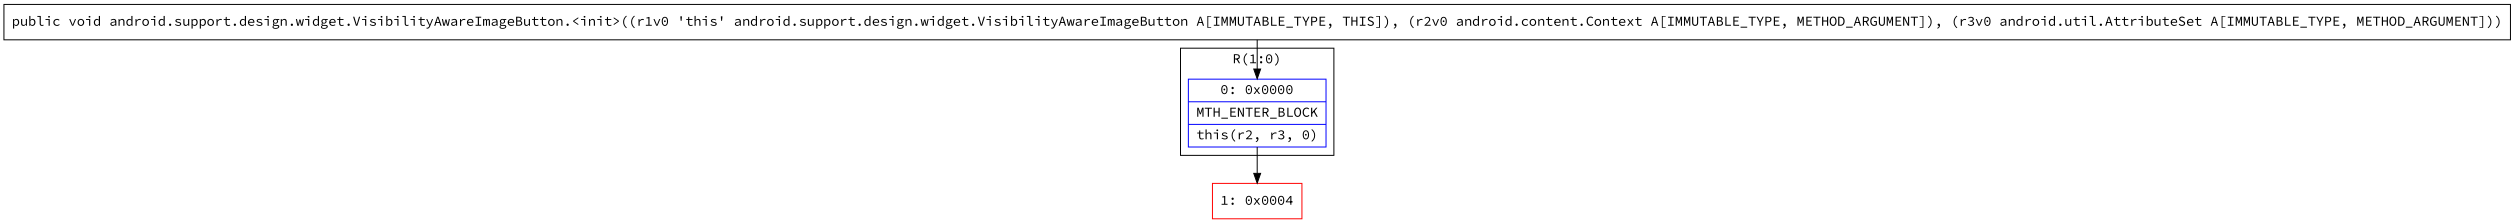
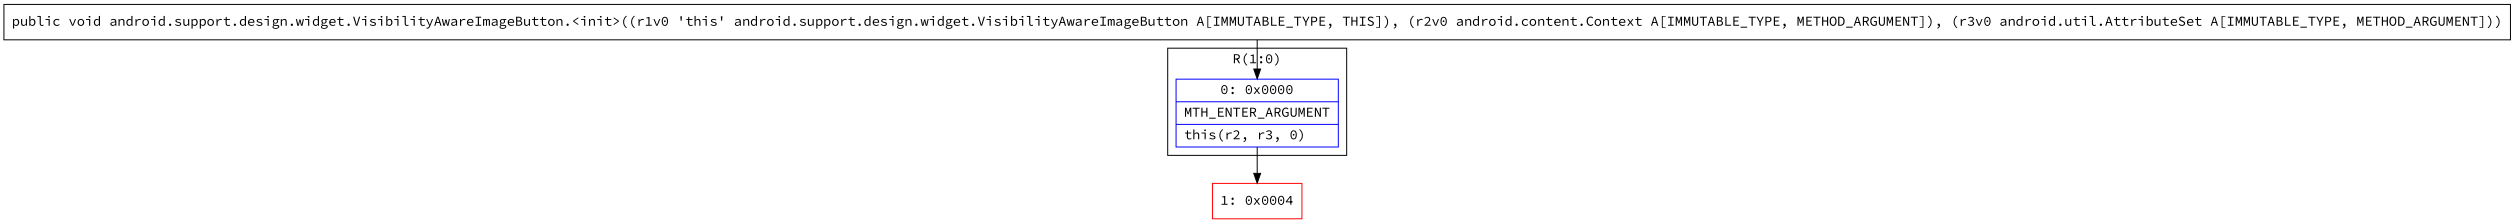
(1257, 113) -> (1257, 113)
